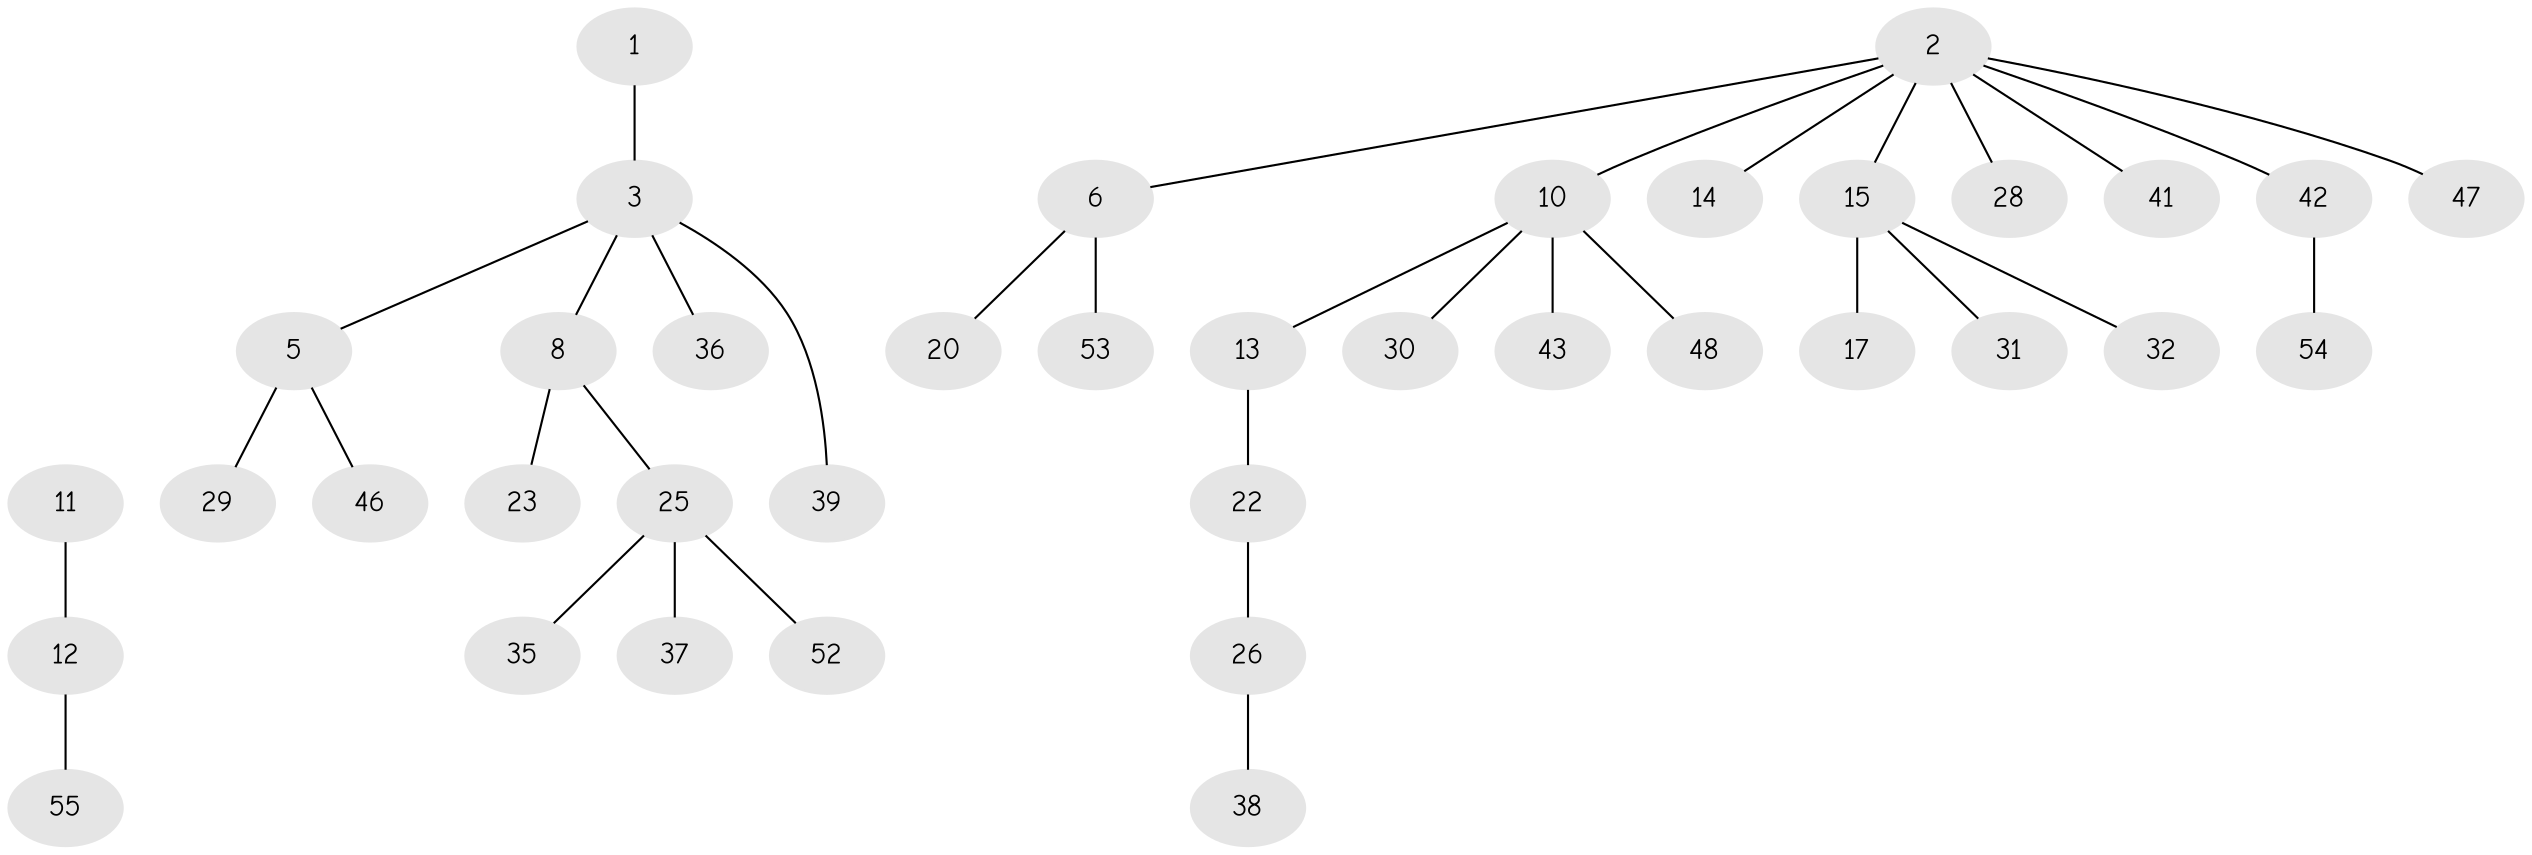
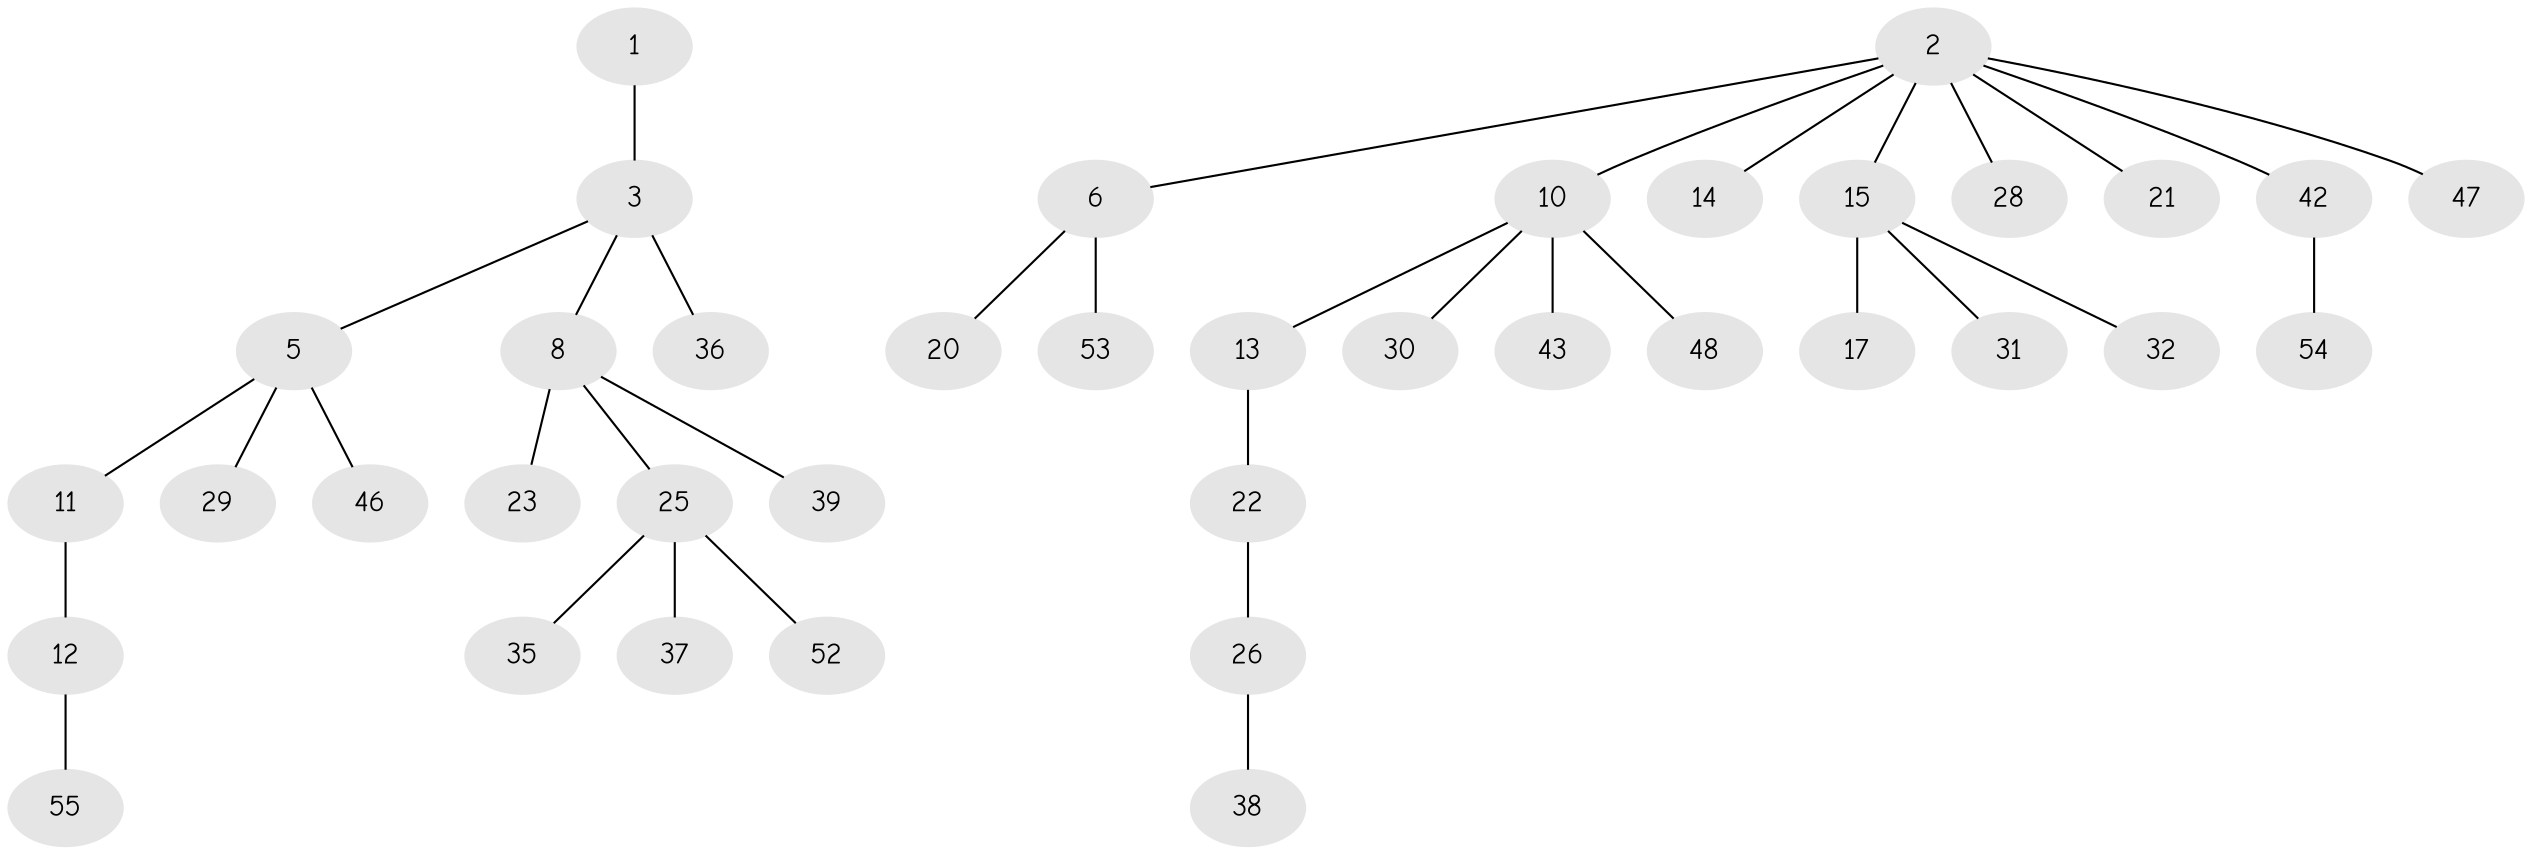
(2162, 199) -> (2162, 199)
(791, 321) -> (692, 427)
none -> (180, 427)
